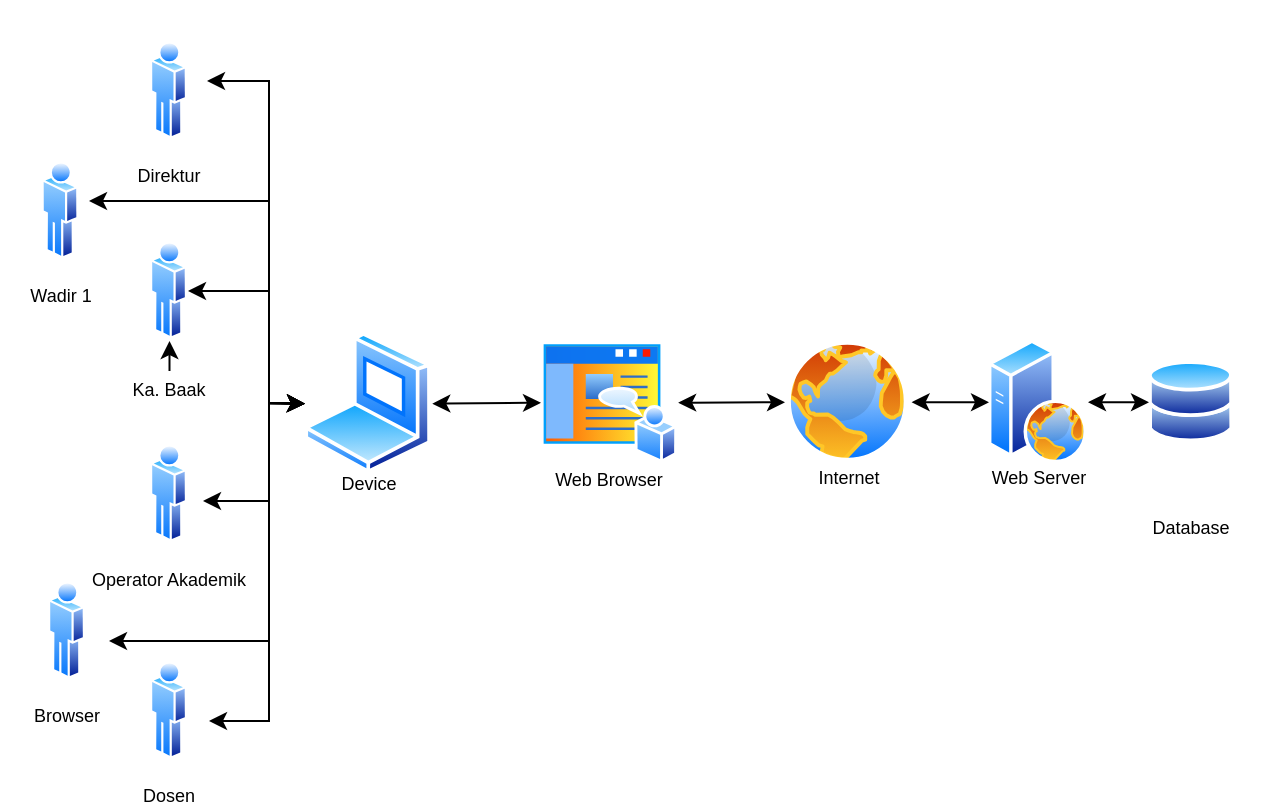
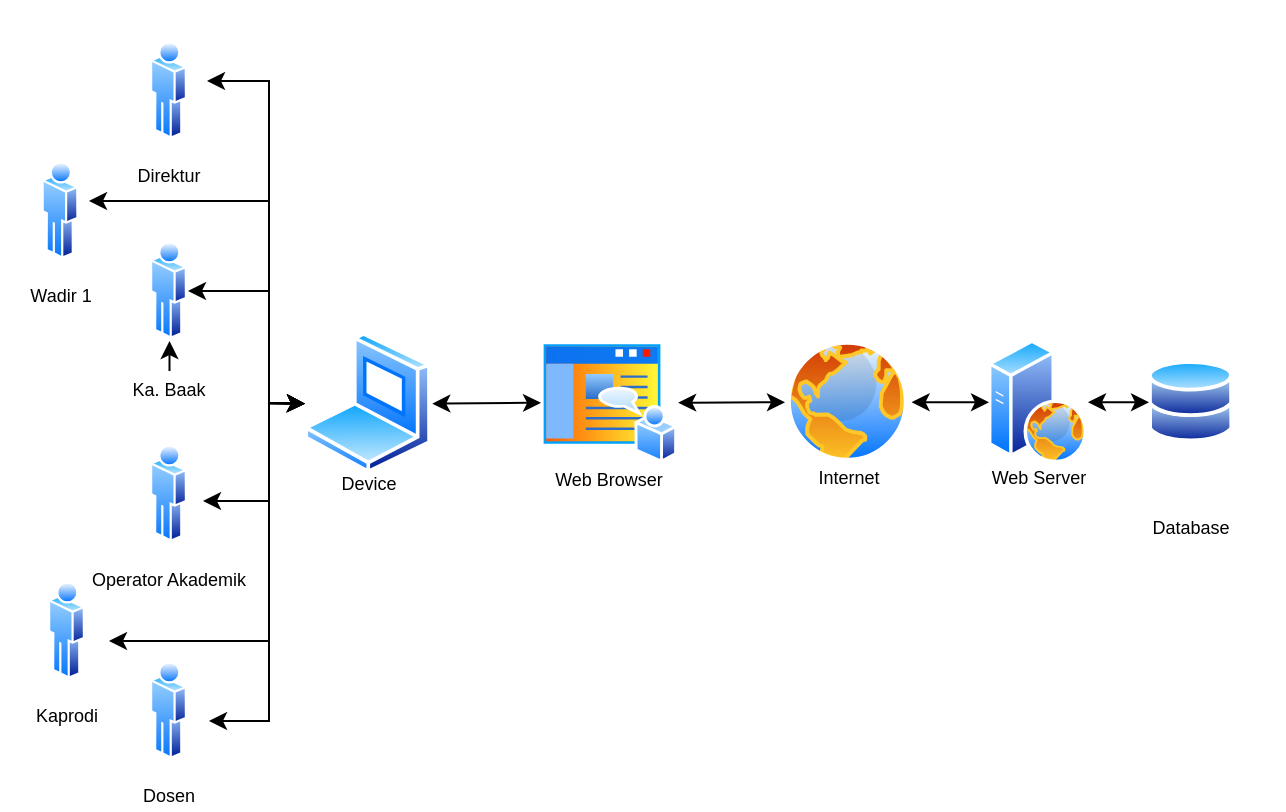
(68, 715) -> (68, 715)
